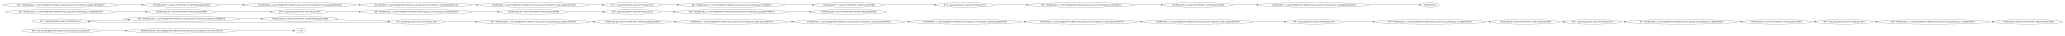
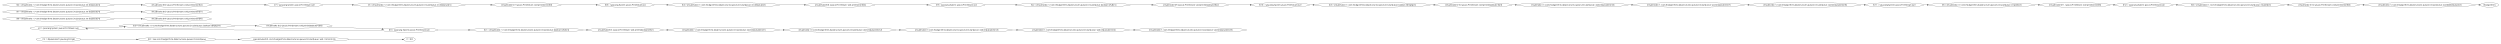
none -> (294, 5)
none -> (1281, 5)
(1314, 22) -> none
(1593, 22) -> none
(1844, 22) -> none
none -> (58, 39)
